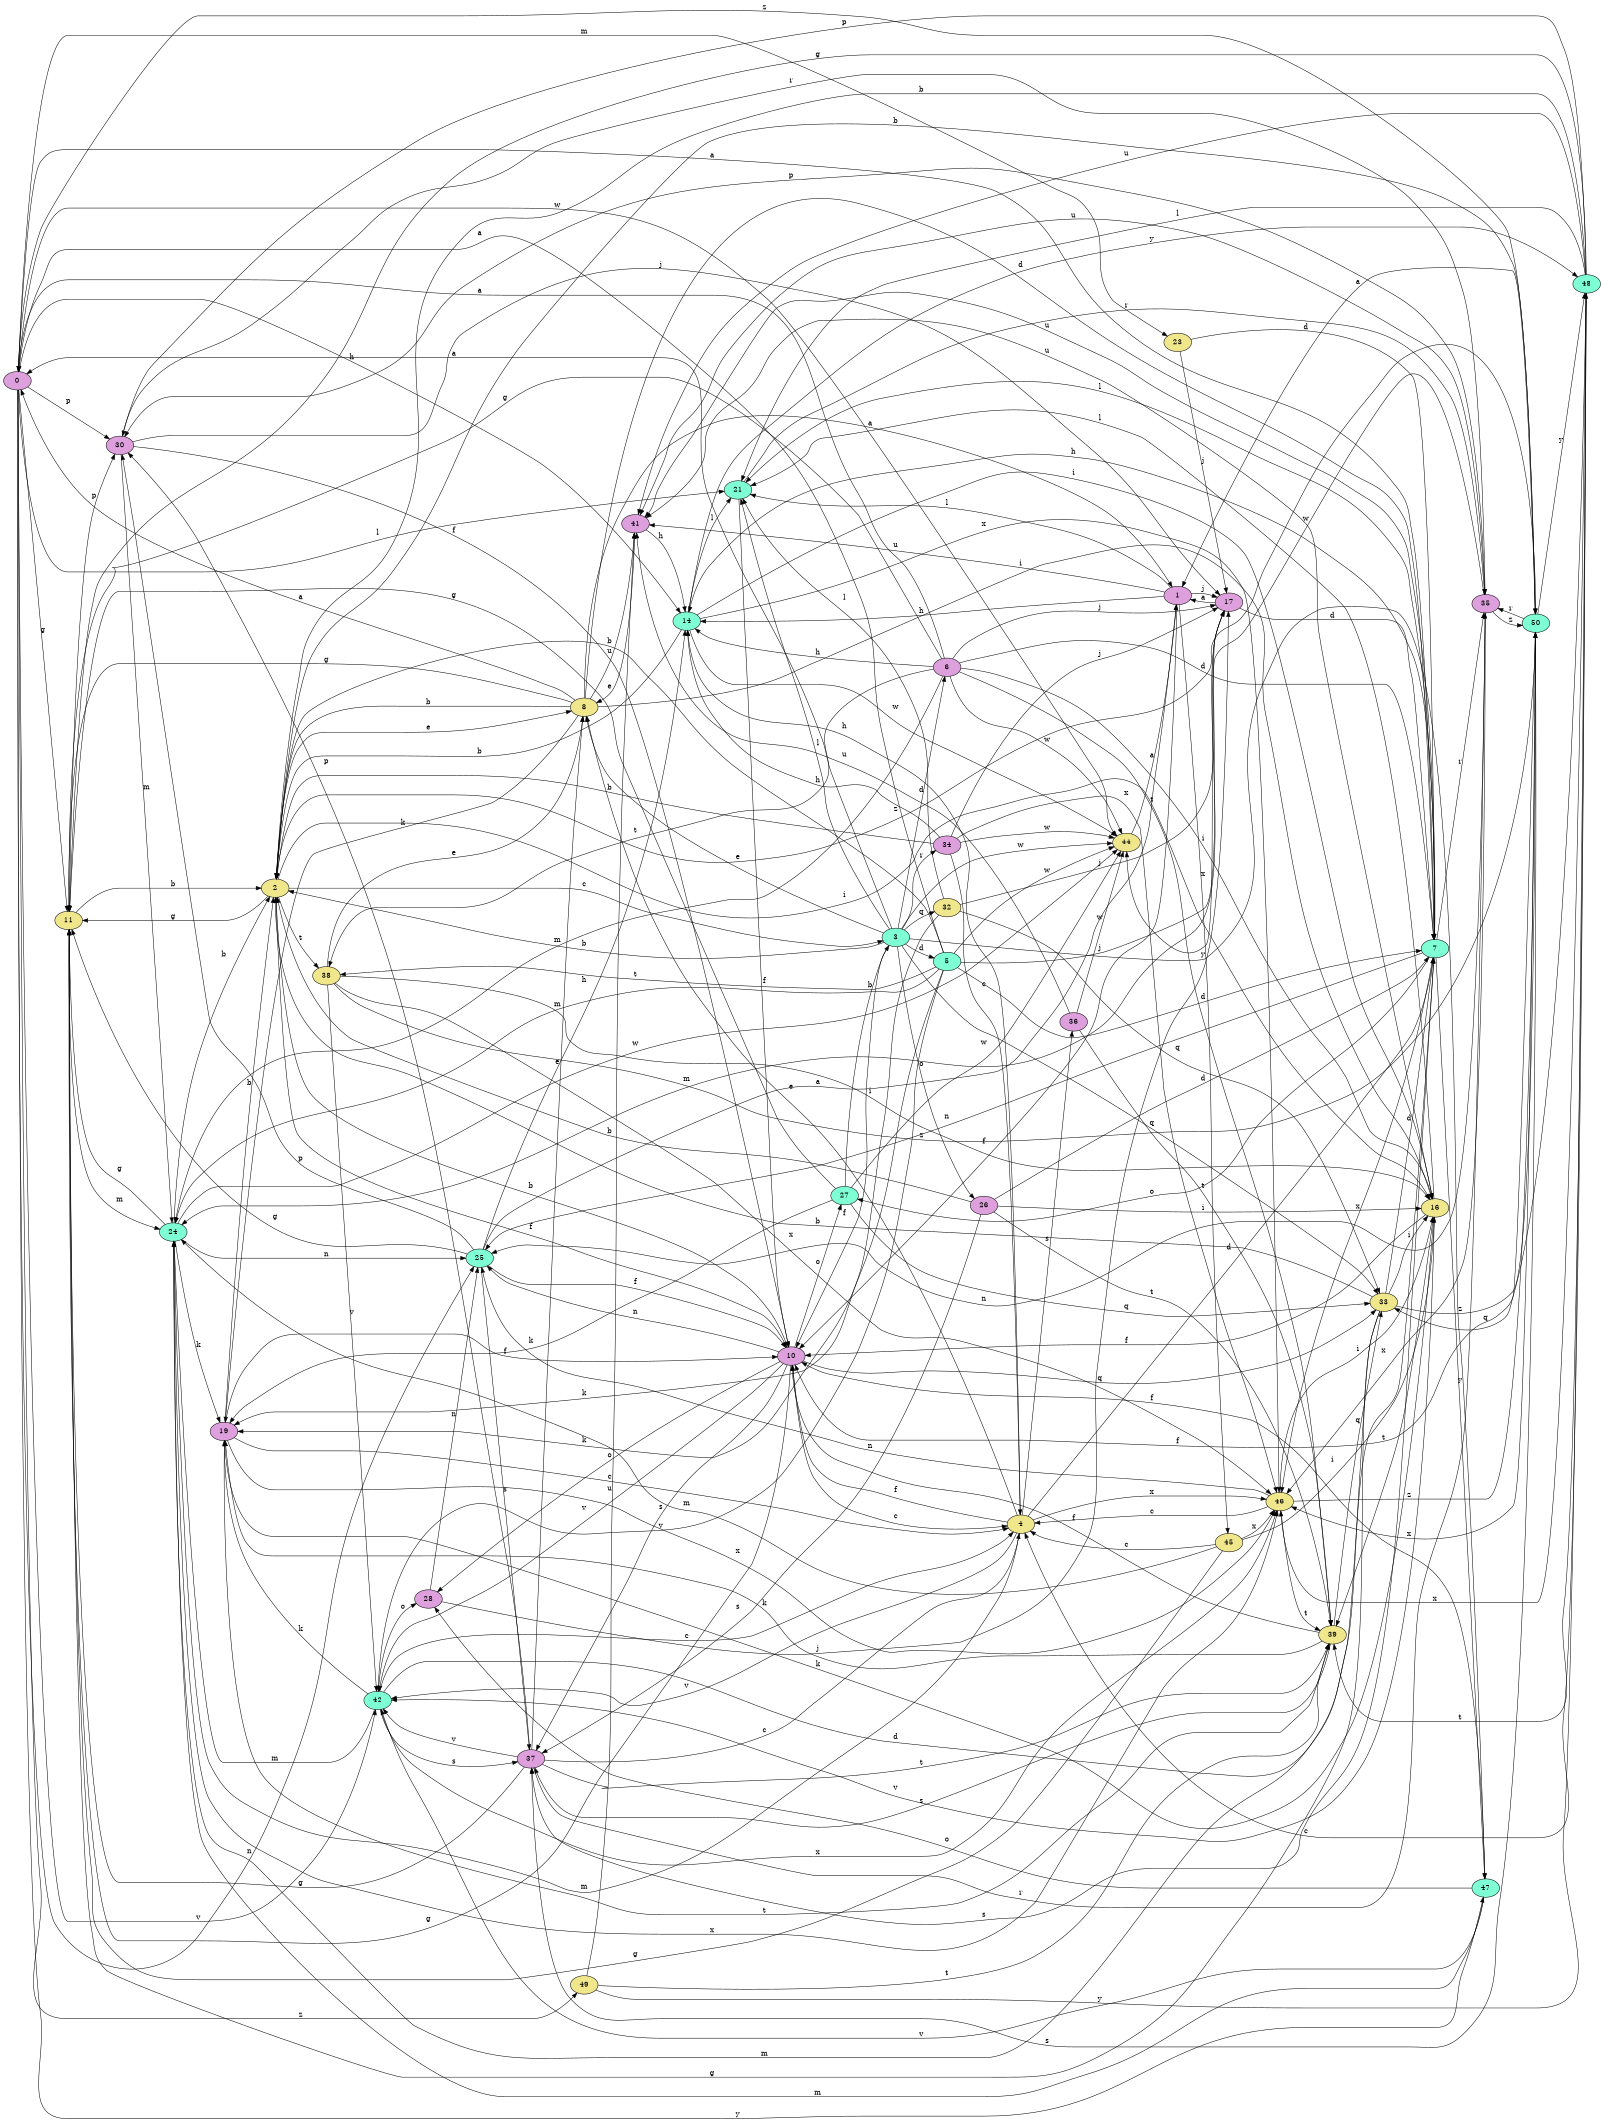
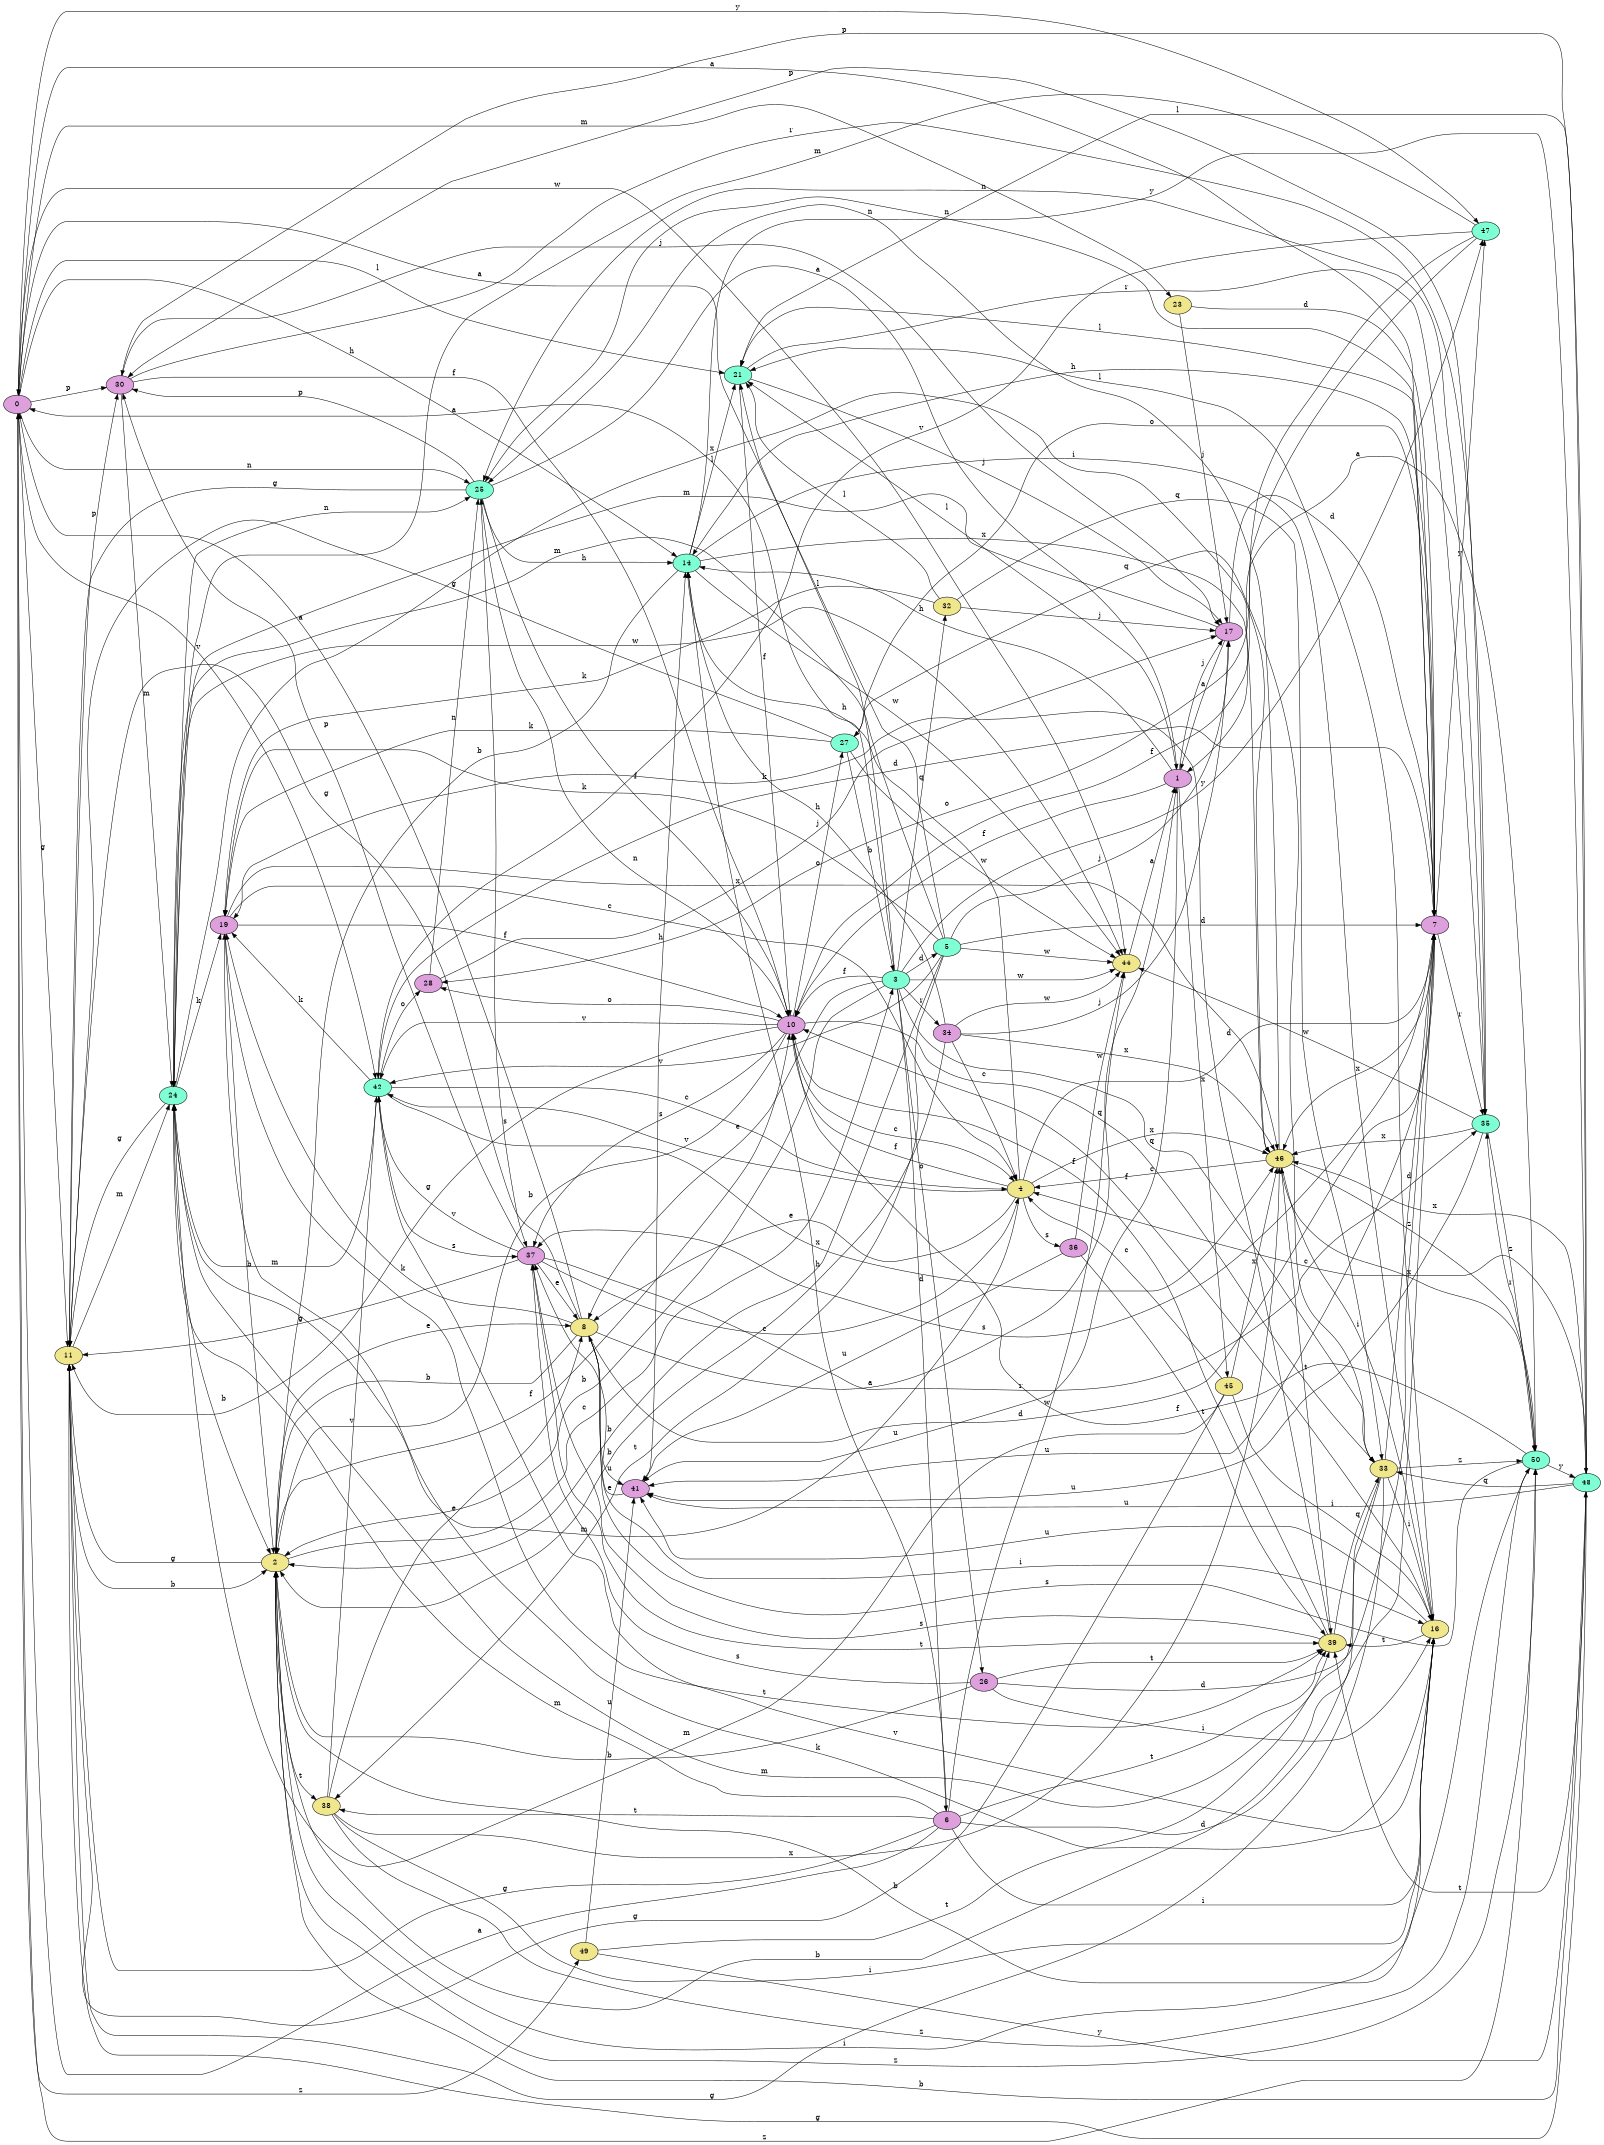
(1486, 604) -> (1486, 1124)
(1075, 611) -> (996, 479)
(1435, 949) -> (1435, 925)
